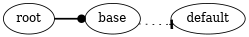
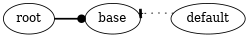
(154, 24) -> (158, 13)
